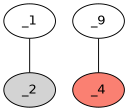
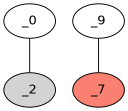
(30, 21) -> (30, 21)
(99, 90) -> (99, 90)
